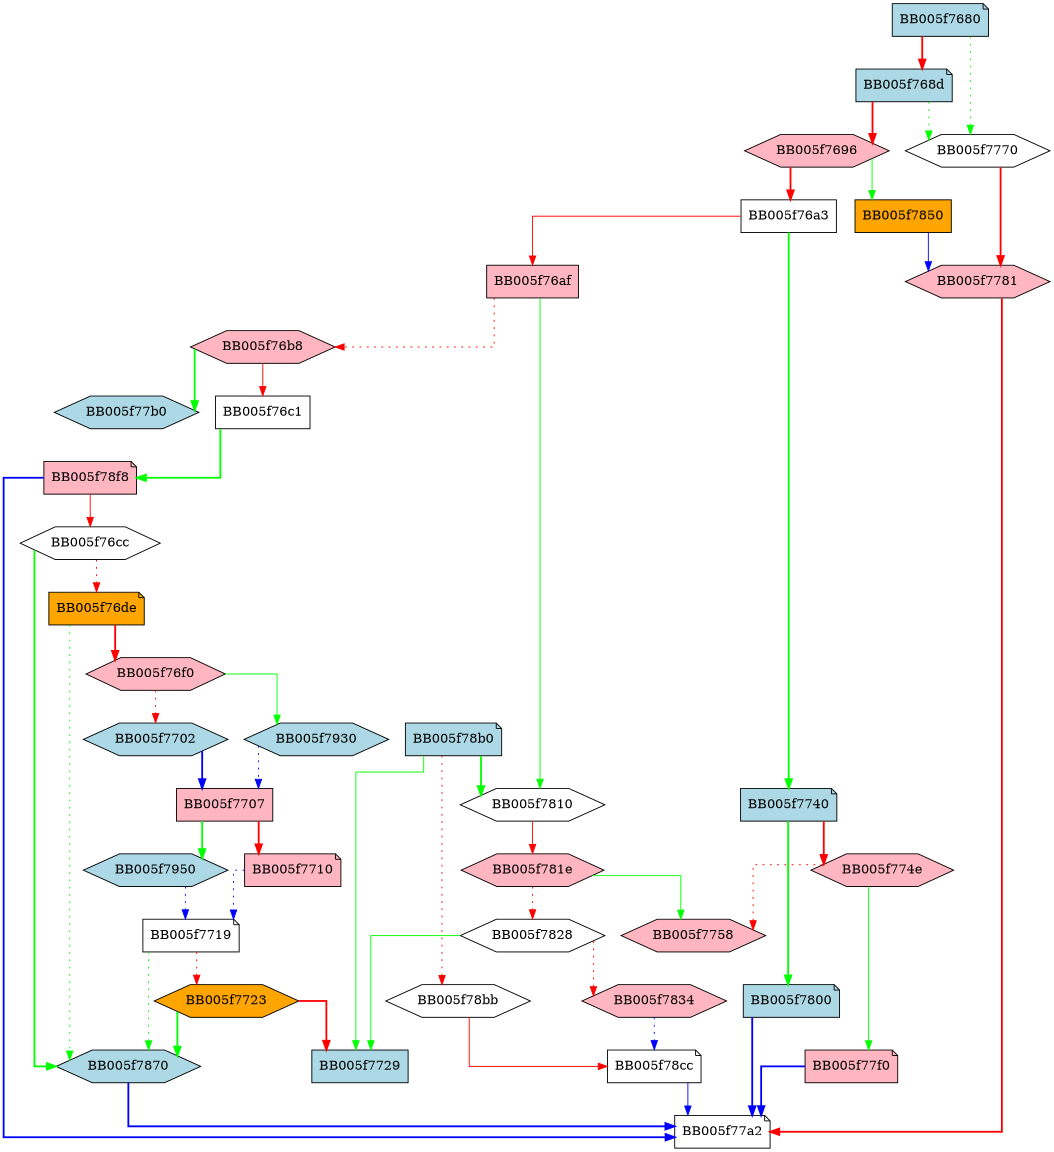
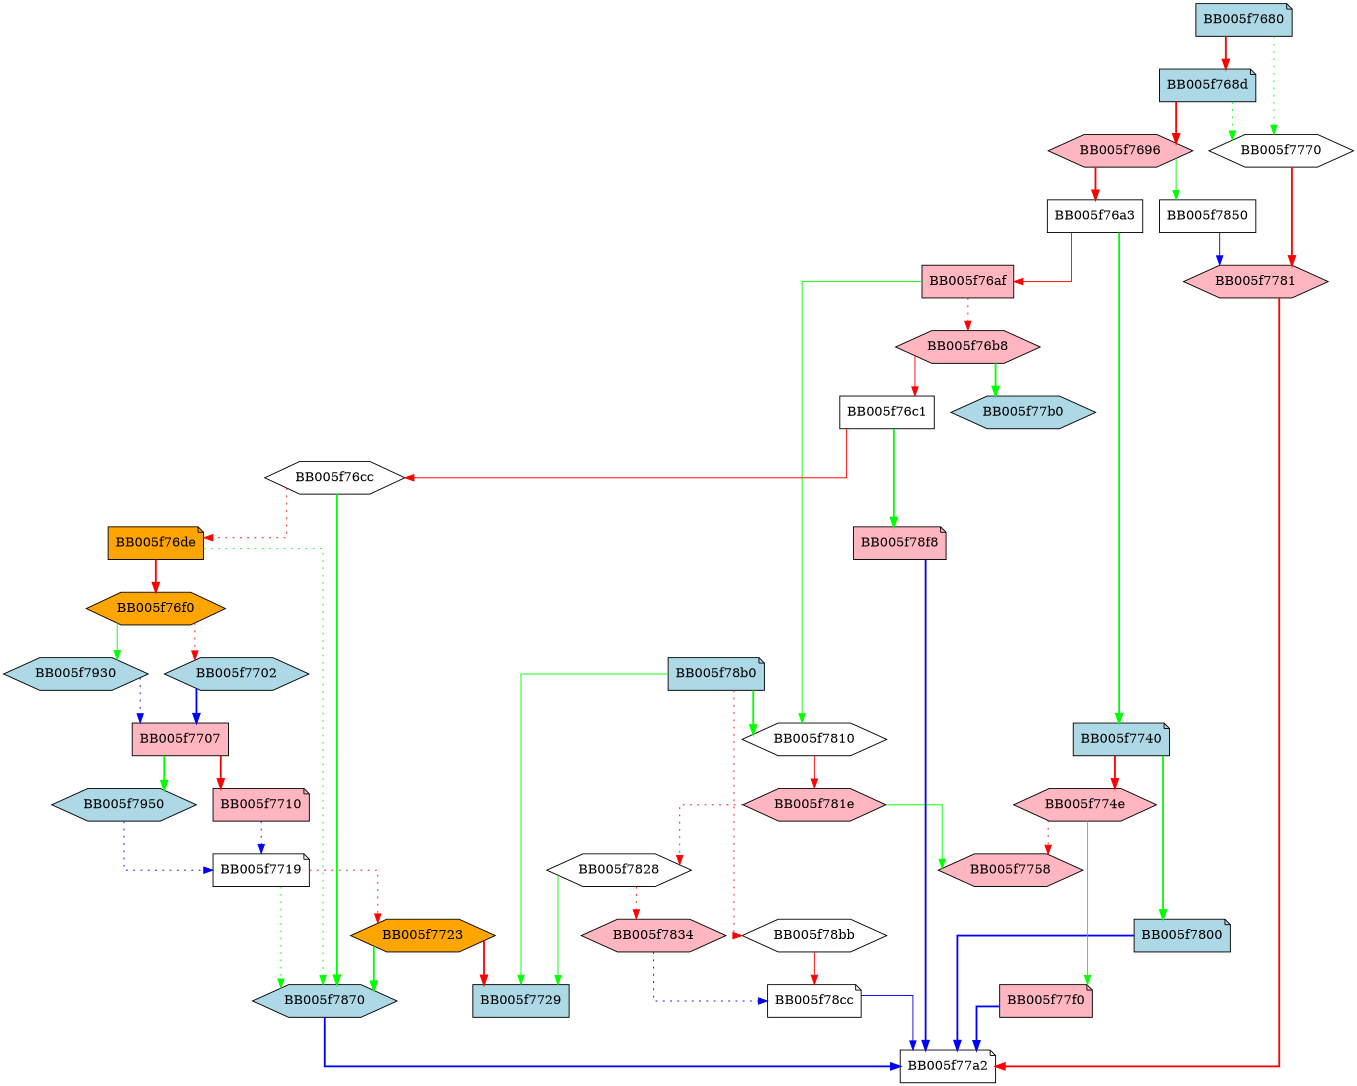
(903, 216) -> (1208, 216)
(90, 506) -> (655, 478)
(156, 674) -> (156, 609)
